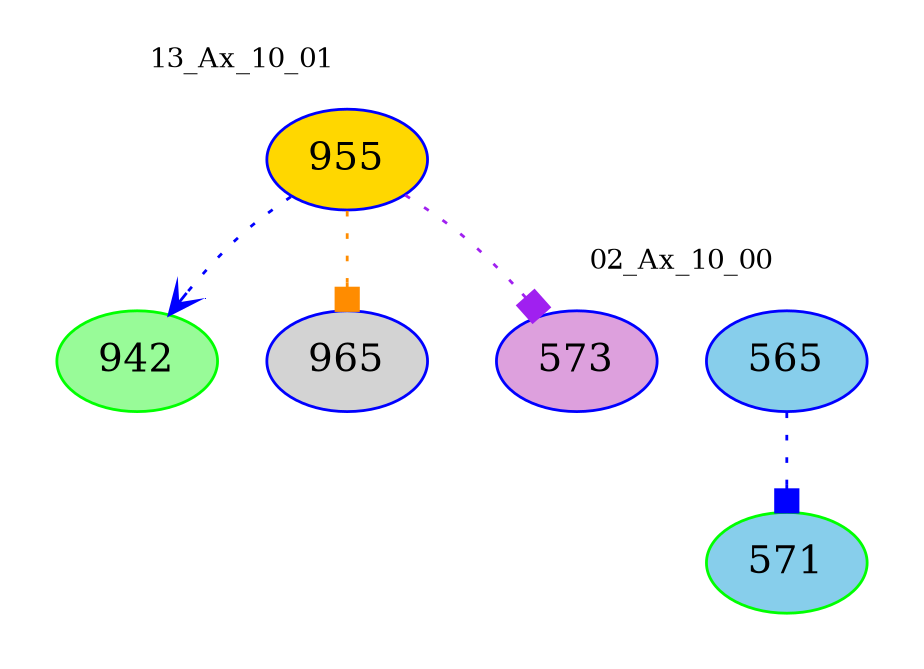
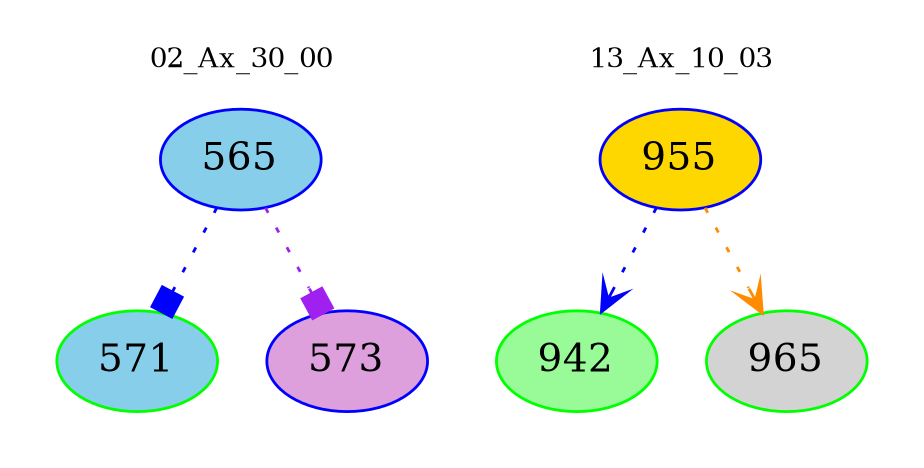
(242, 60) -> (682, 60)
(347, 247) -> (727, 248)
(682, 262) -> (242, 60)
(492, 263) -> (287, 248)
(347, 361) -> (787, 361)
